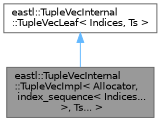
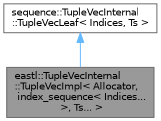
(80, 18) -> (80, 18)
